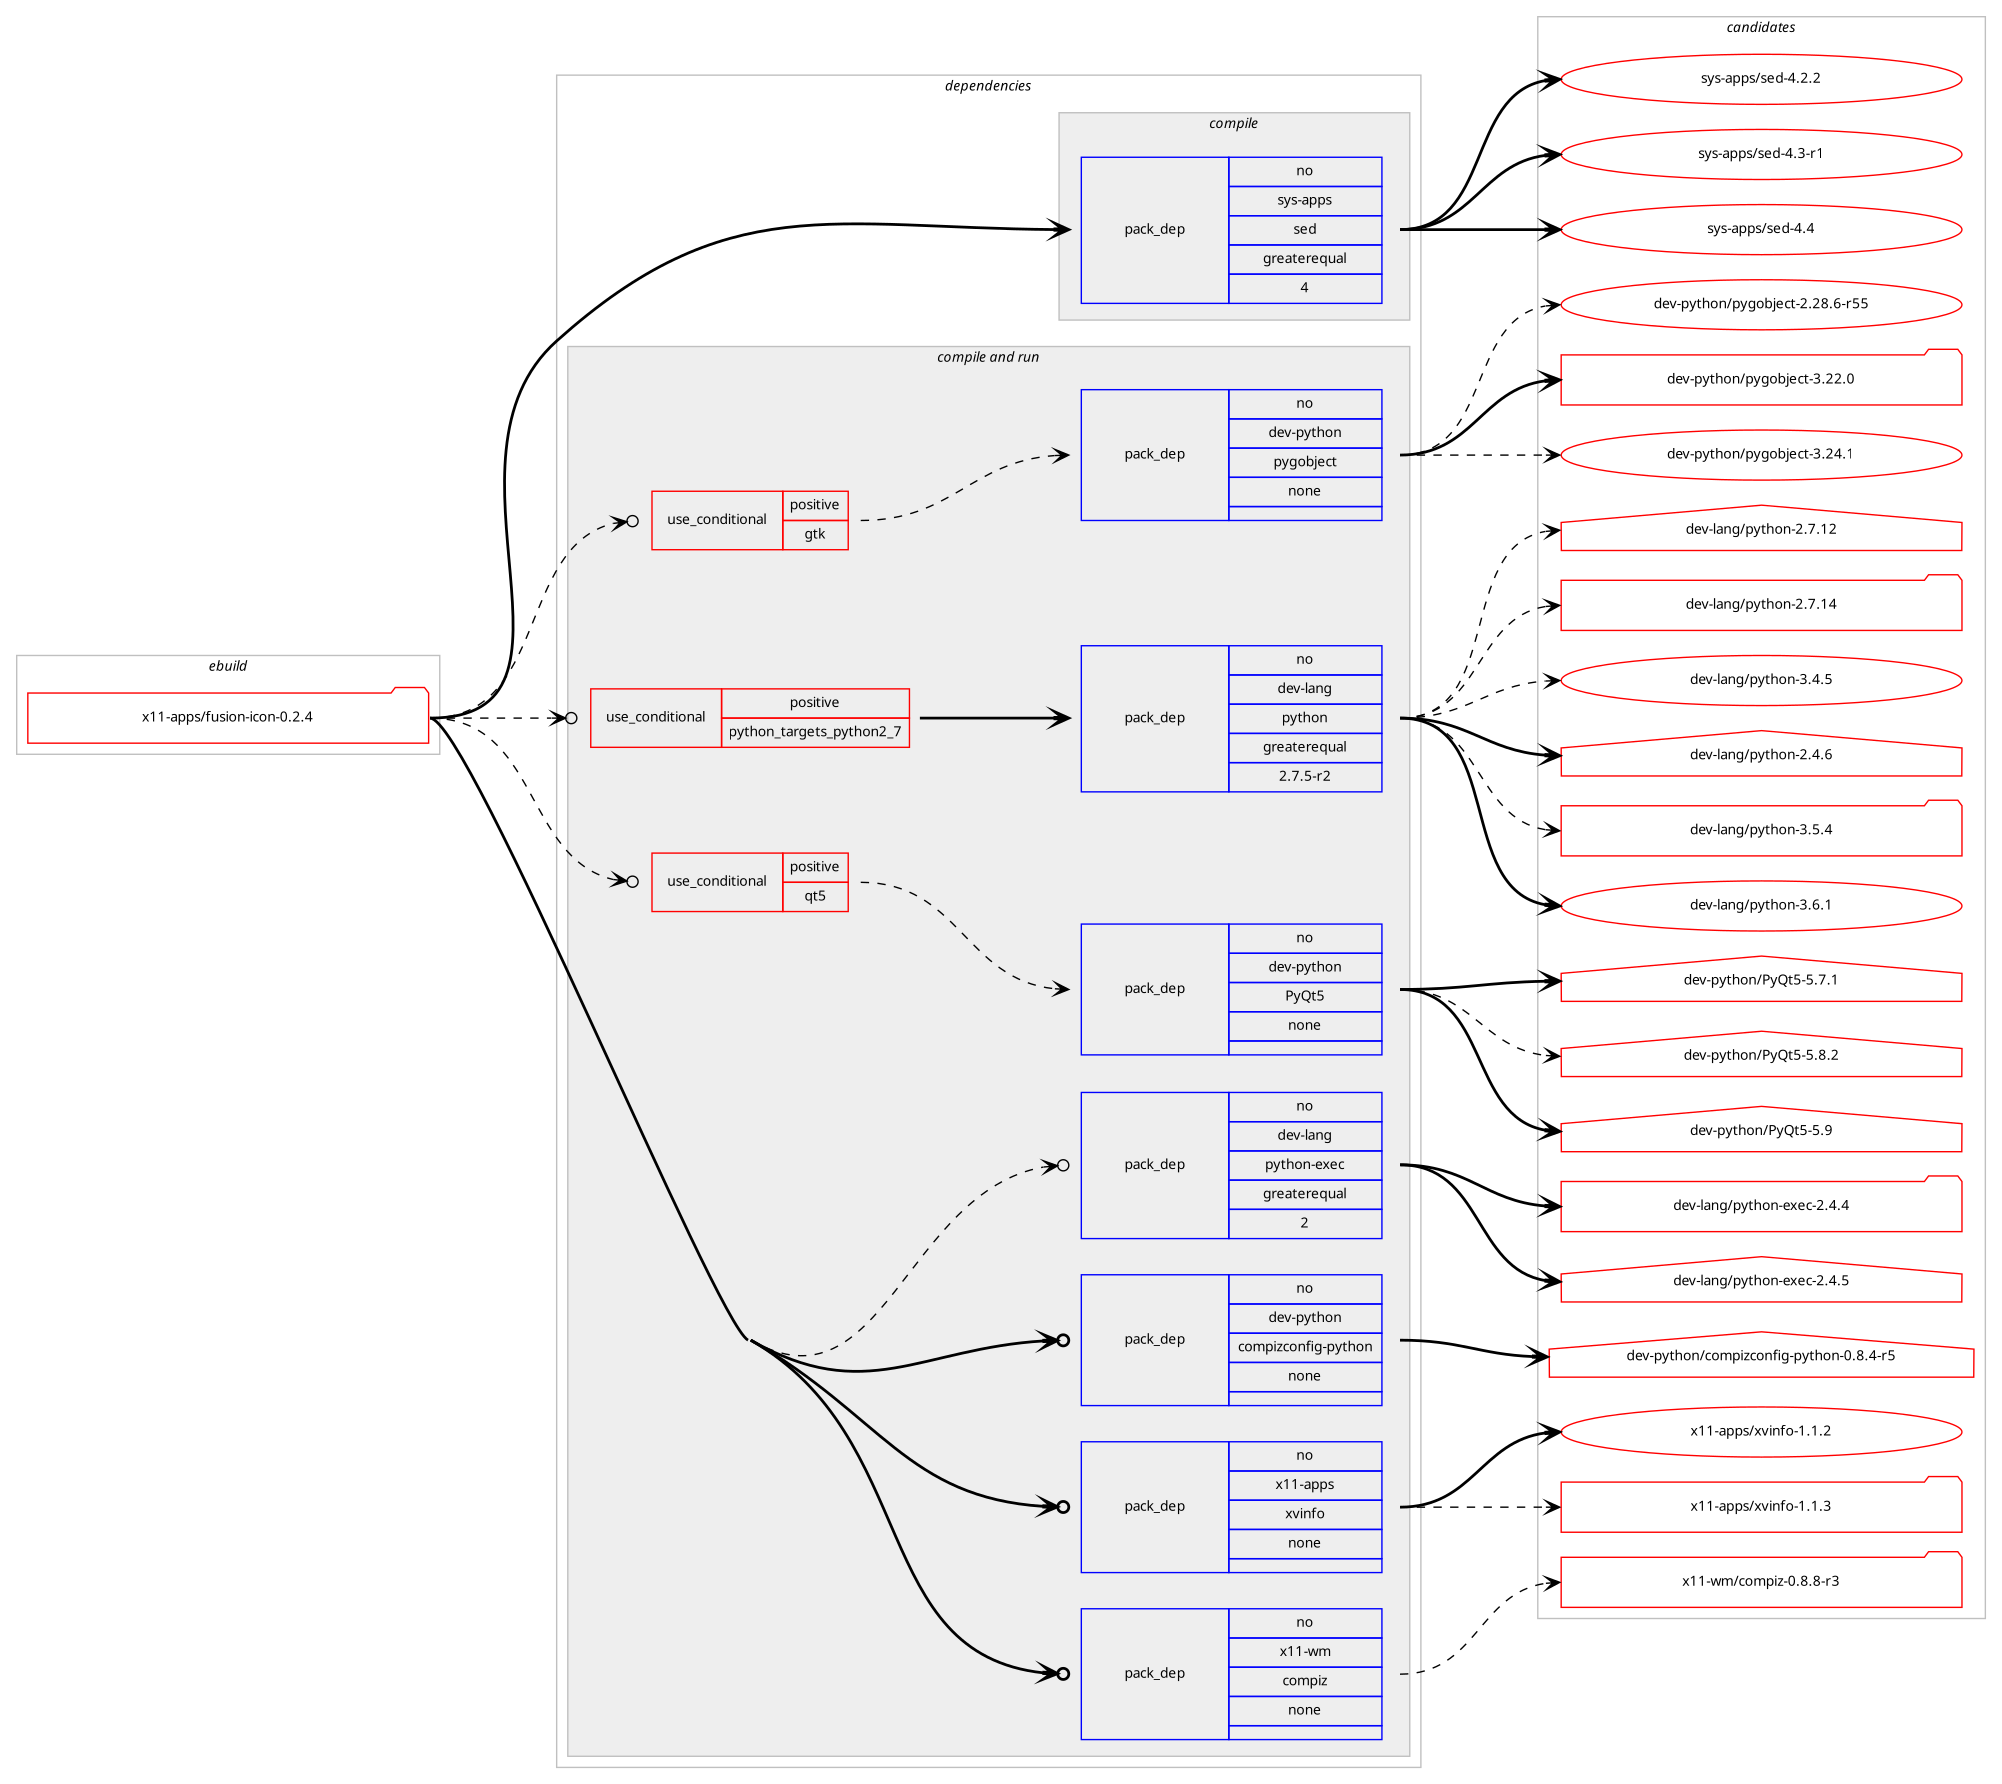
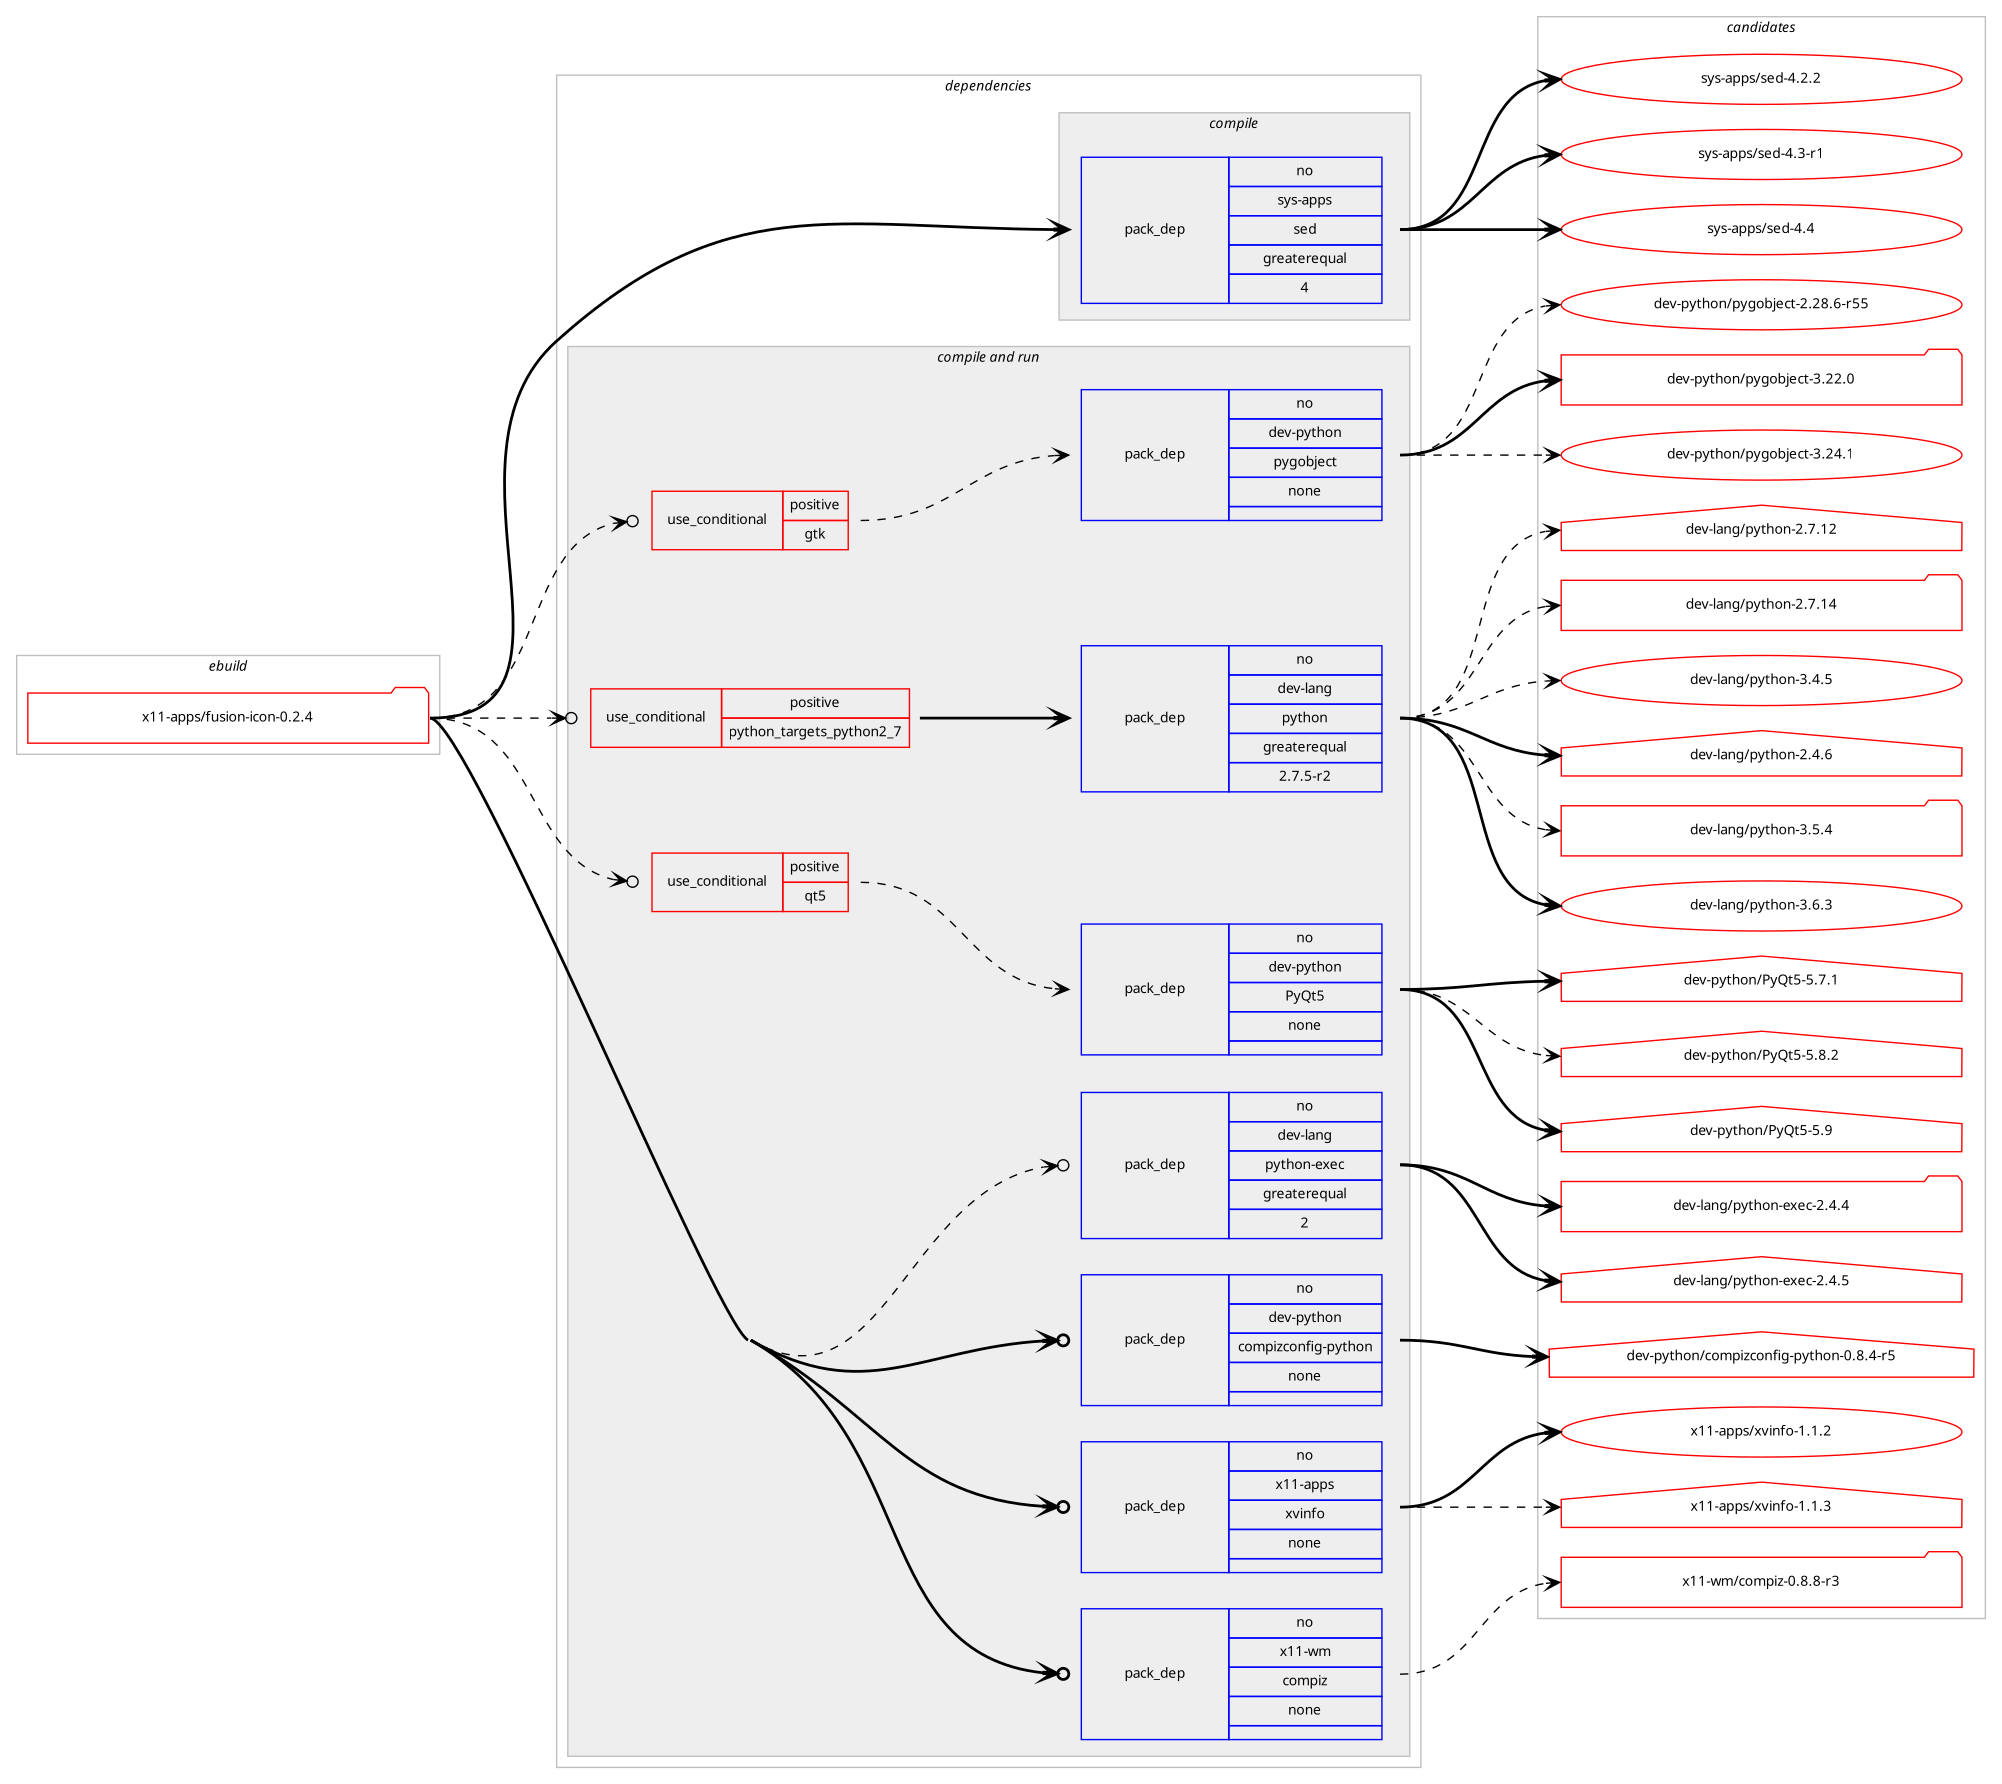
(1762, 906) -> (1762, 906)
(1762, 1507) -> (1762, 1507)
